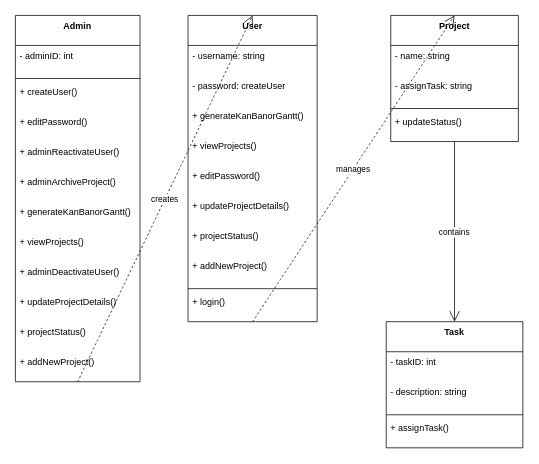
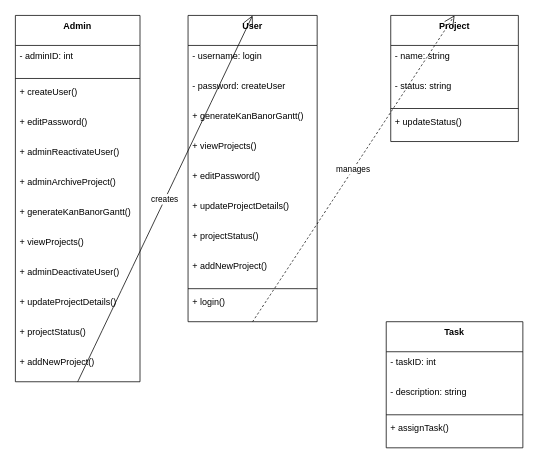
(233, 56) -> (229, 56)
(220, 83) -> (220, 83)
(439, 86) -> (430, 86)
(454, 232) -> none
